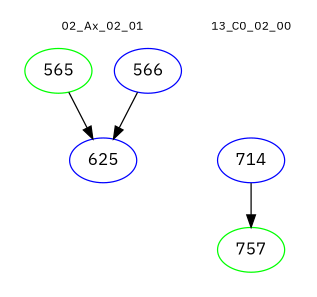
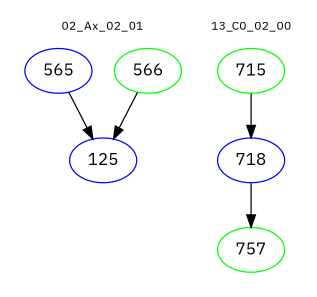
(58, 71) -> (58, 71)
(148, 71) -> (148, 71)
none -> (251, 71)
(103, 160) -> (103, 160)
(251, 160) -> (251, 160)
